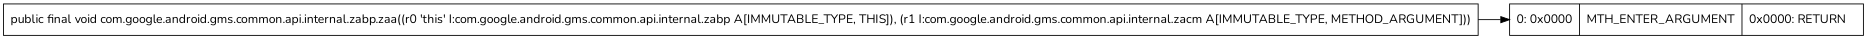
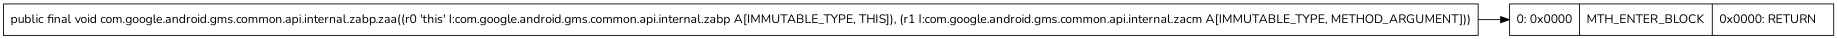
(1661, 19) -> (1646, 19)
